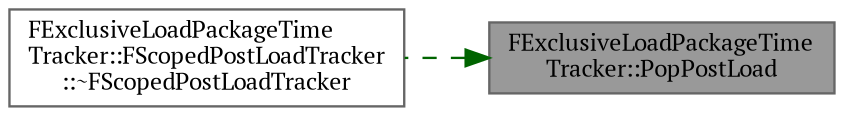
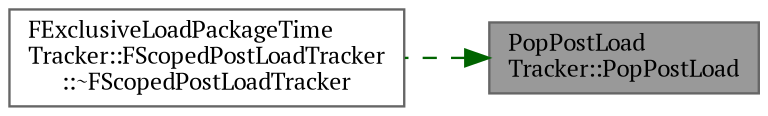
(662, 58) -> (624, 58)
